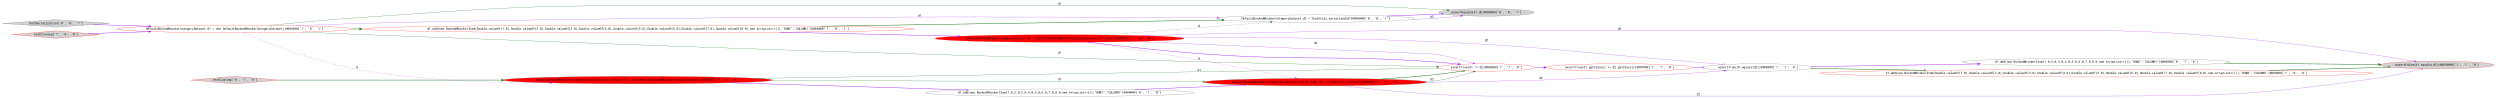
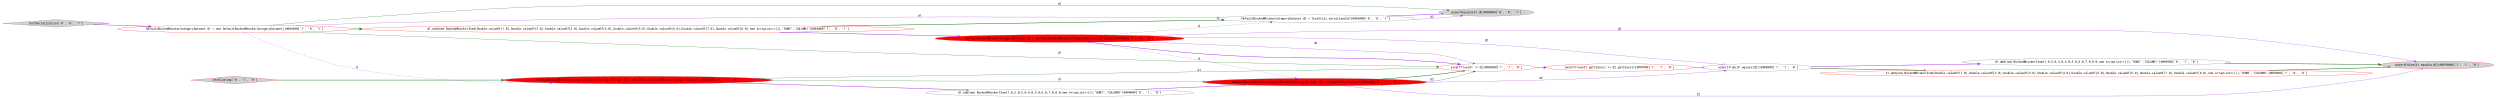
(56, 35) -> none
